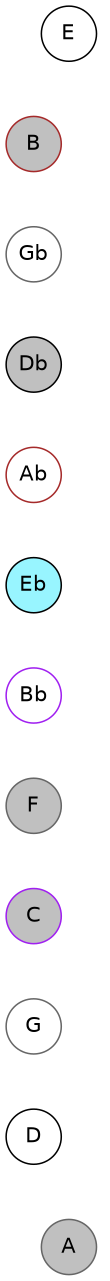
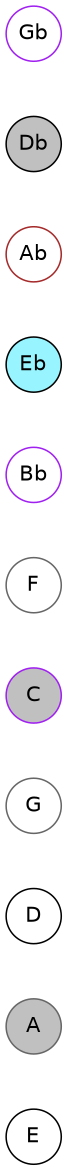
(34, 144) -> none
(34, 254) -> (34, 34)
(34, 806) -> (34, 585)
